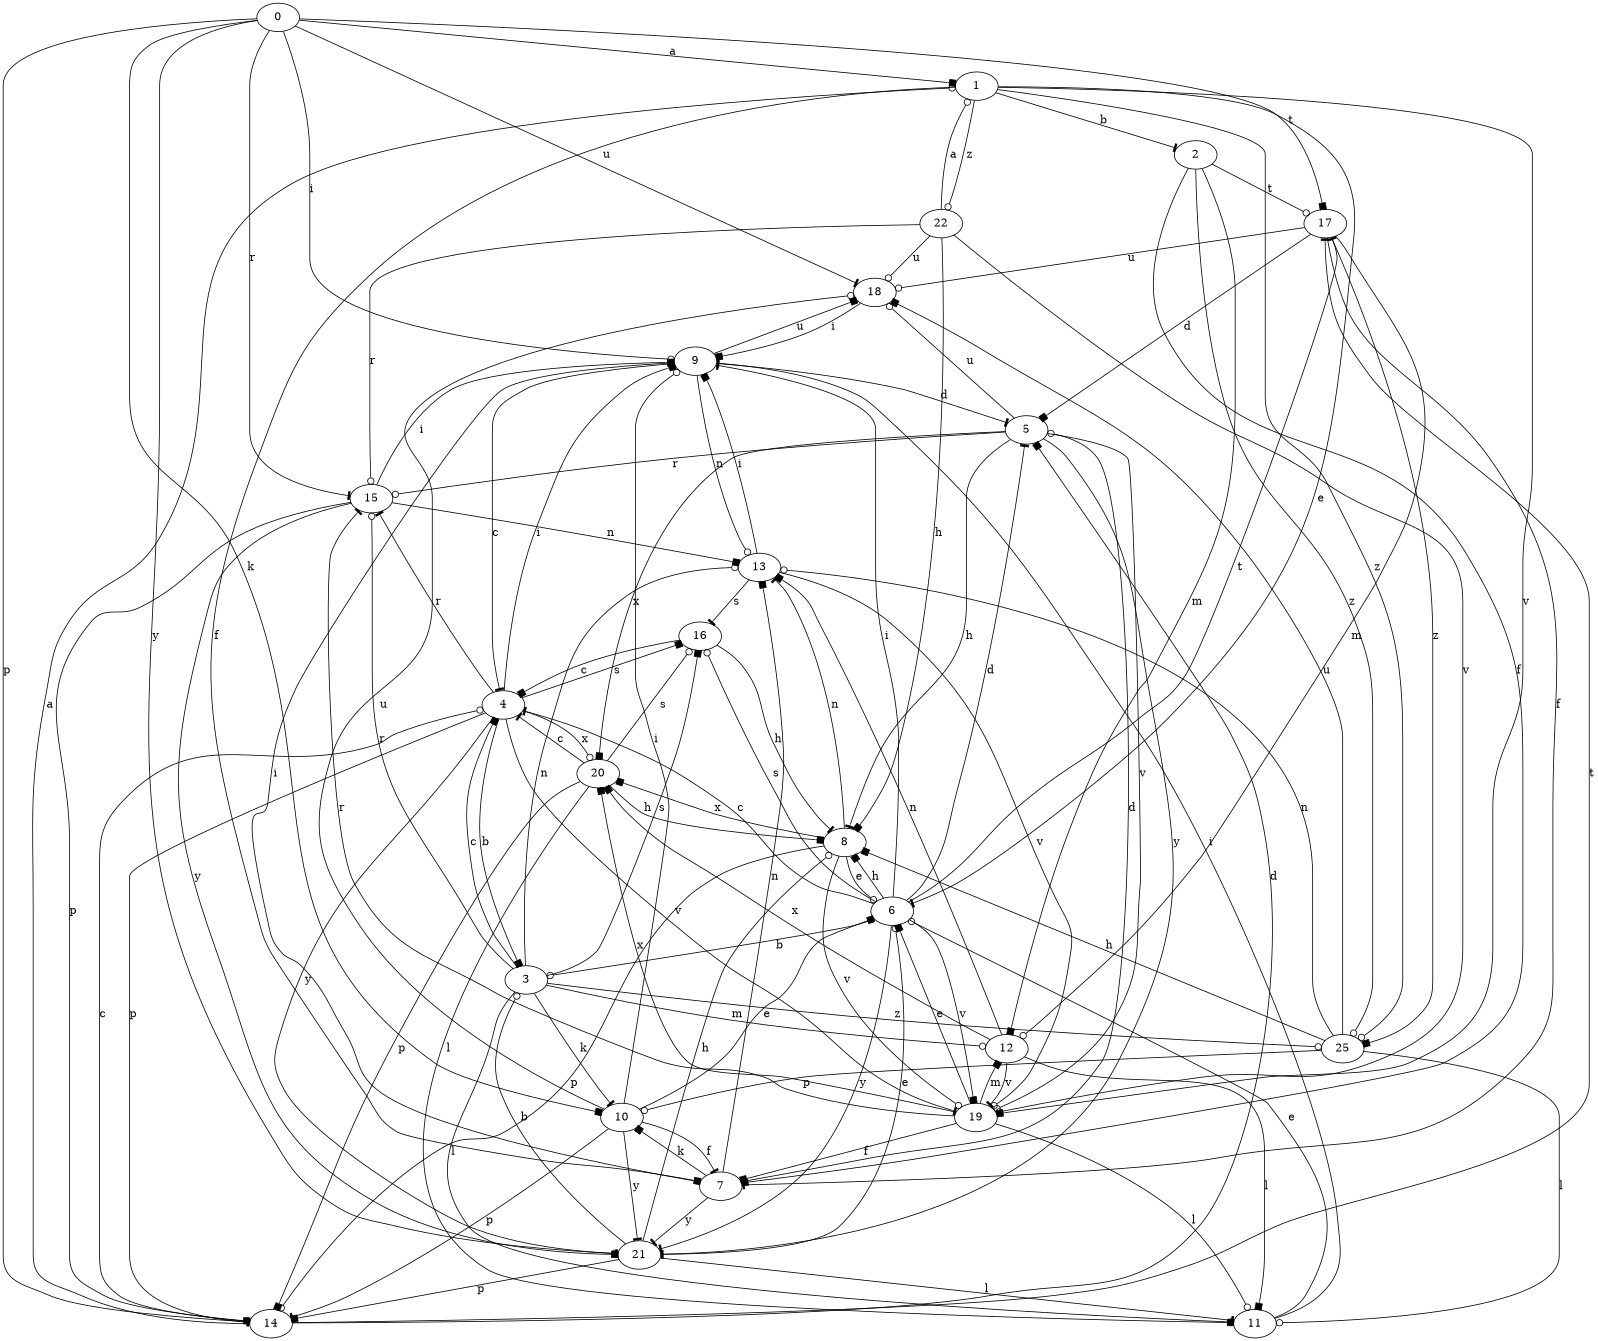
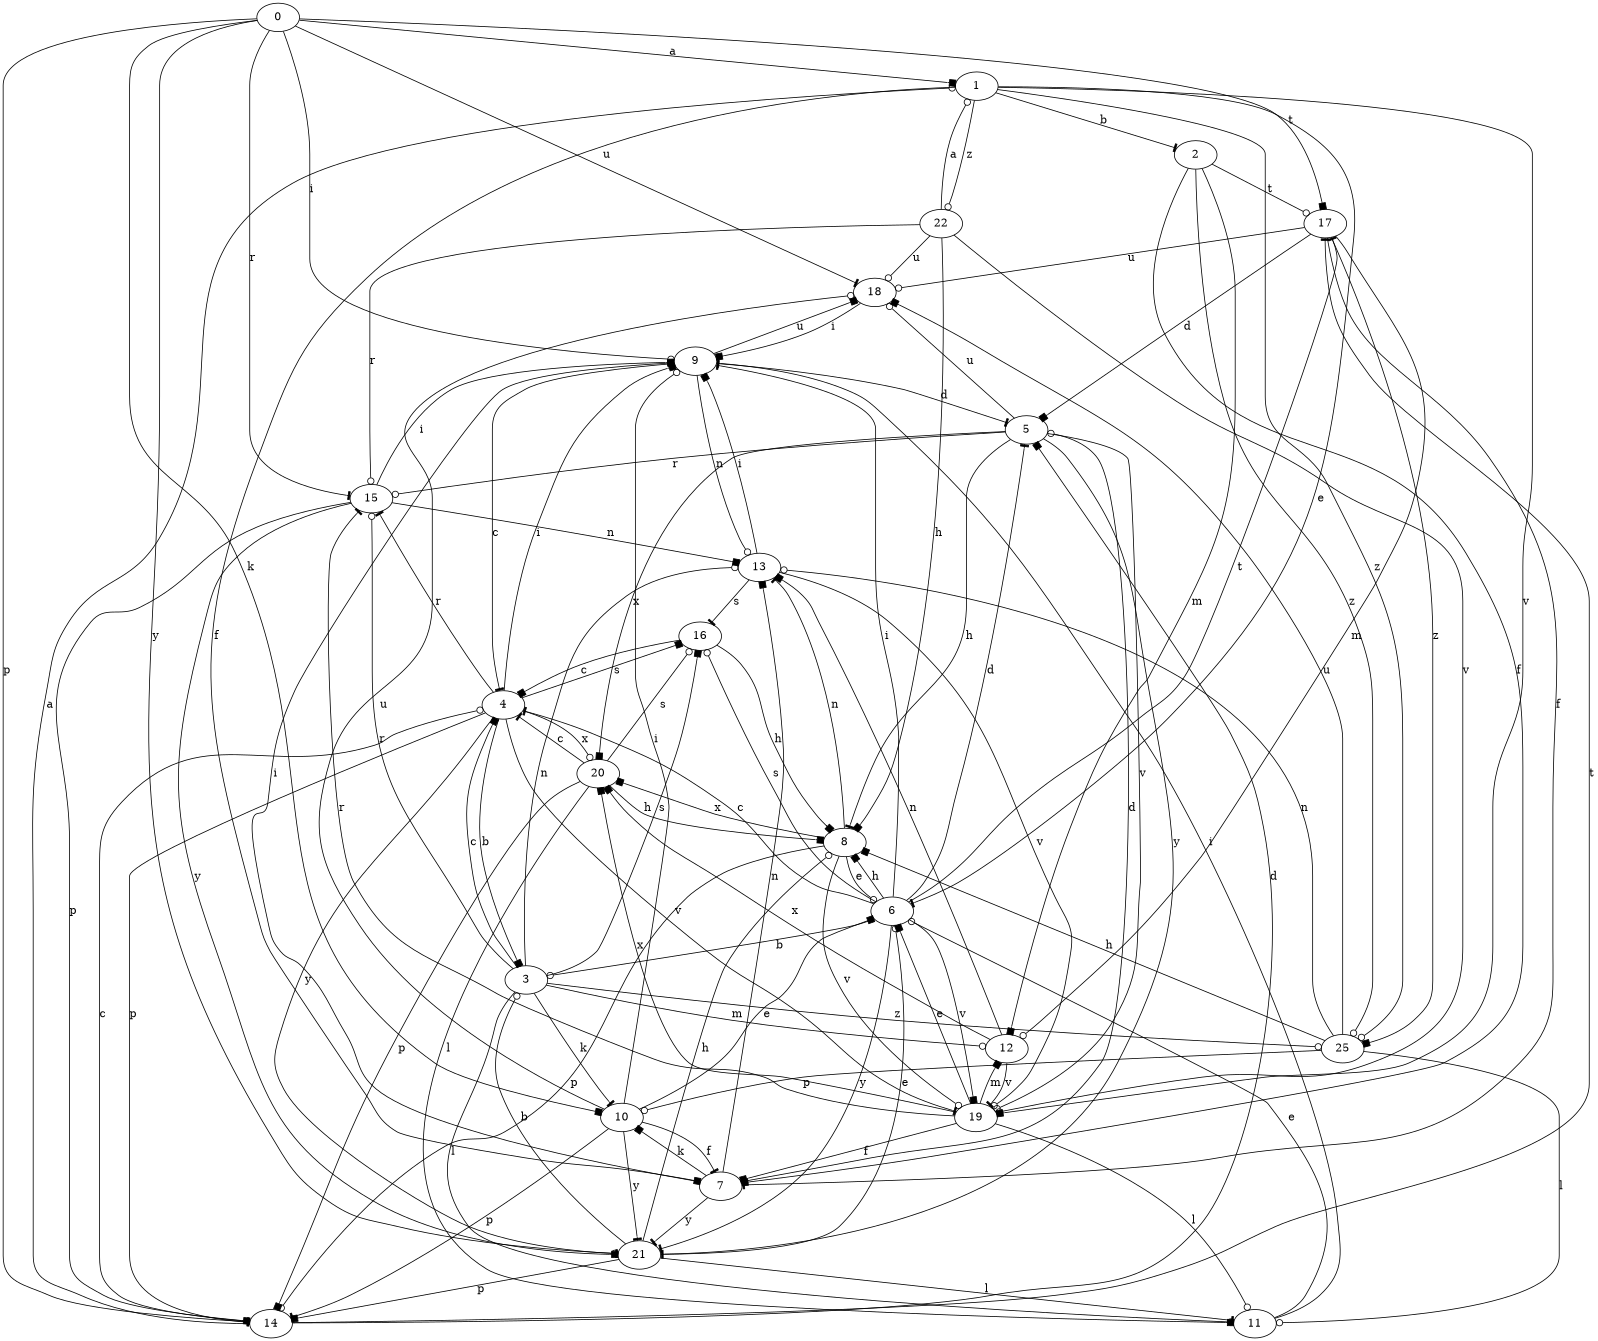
(770, 736) -> (770, 736)
(1237, 1095) -> none
